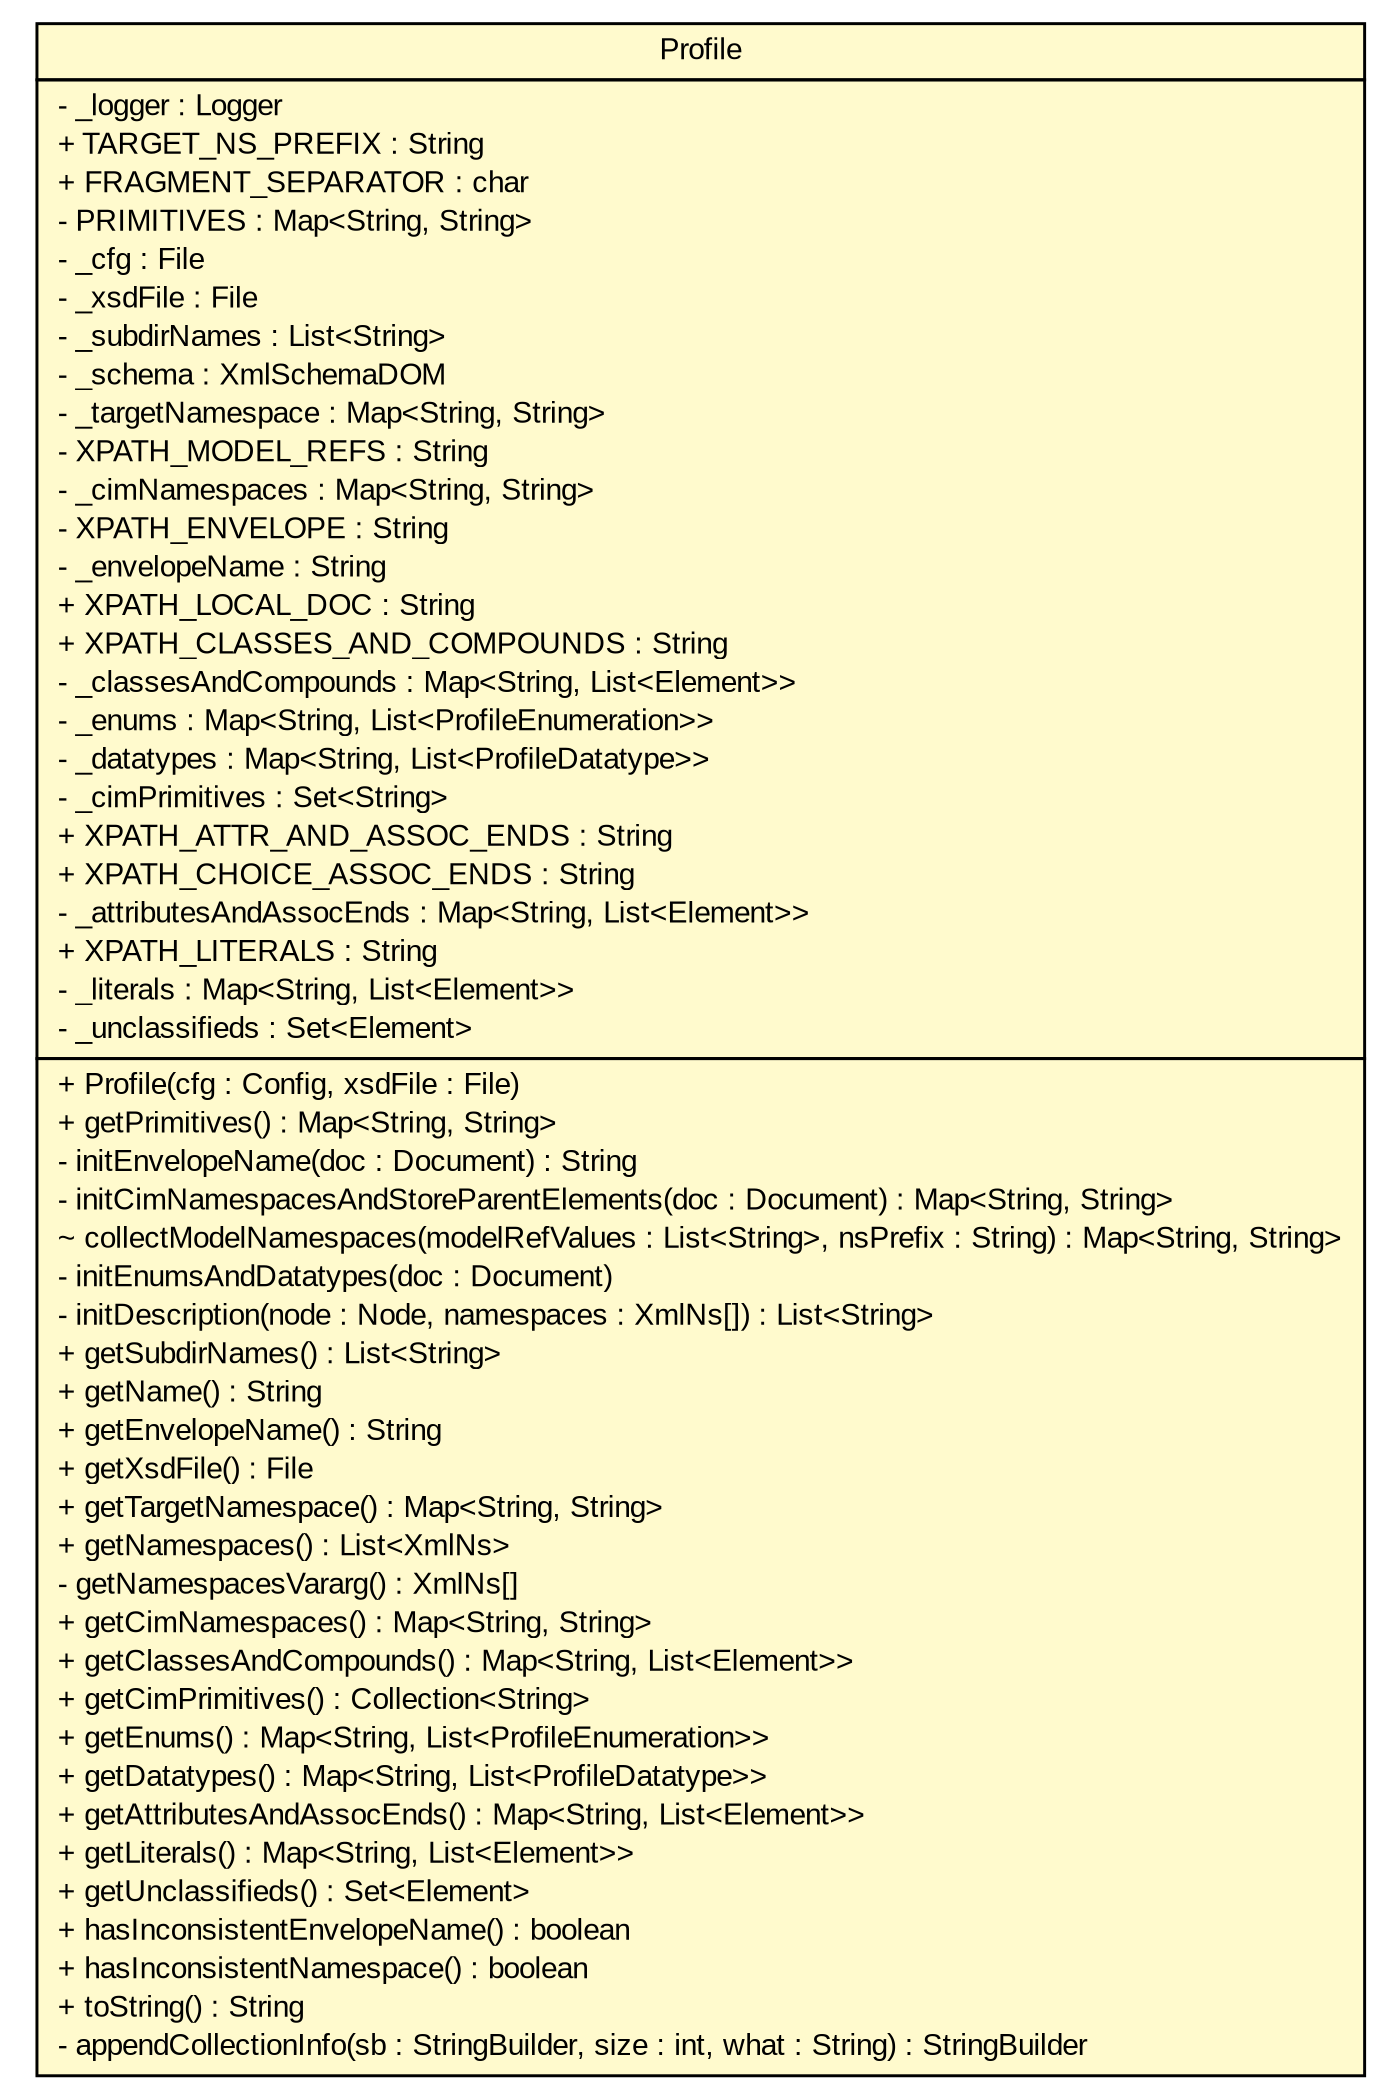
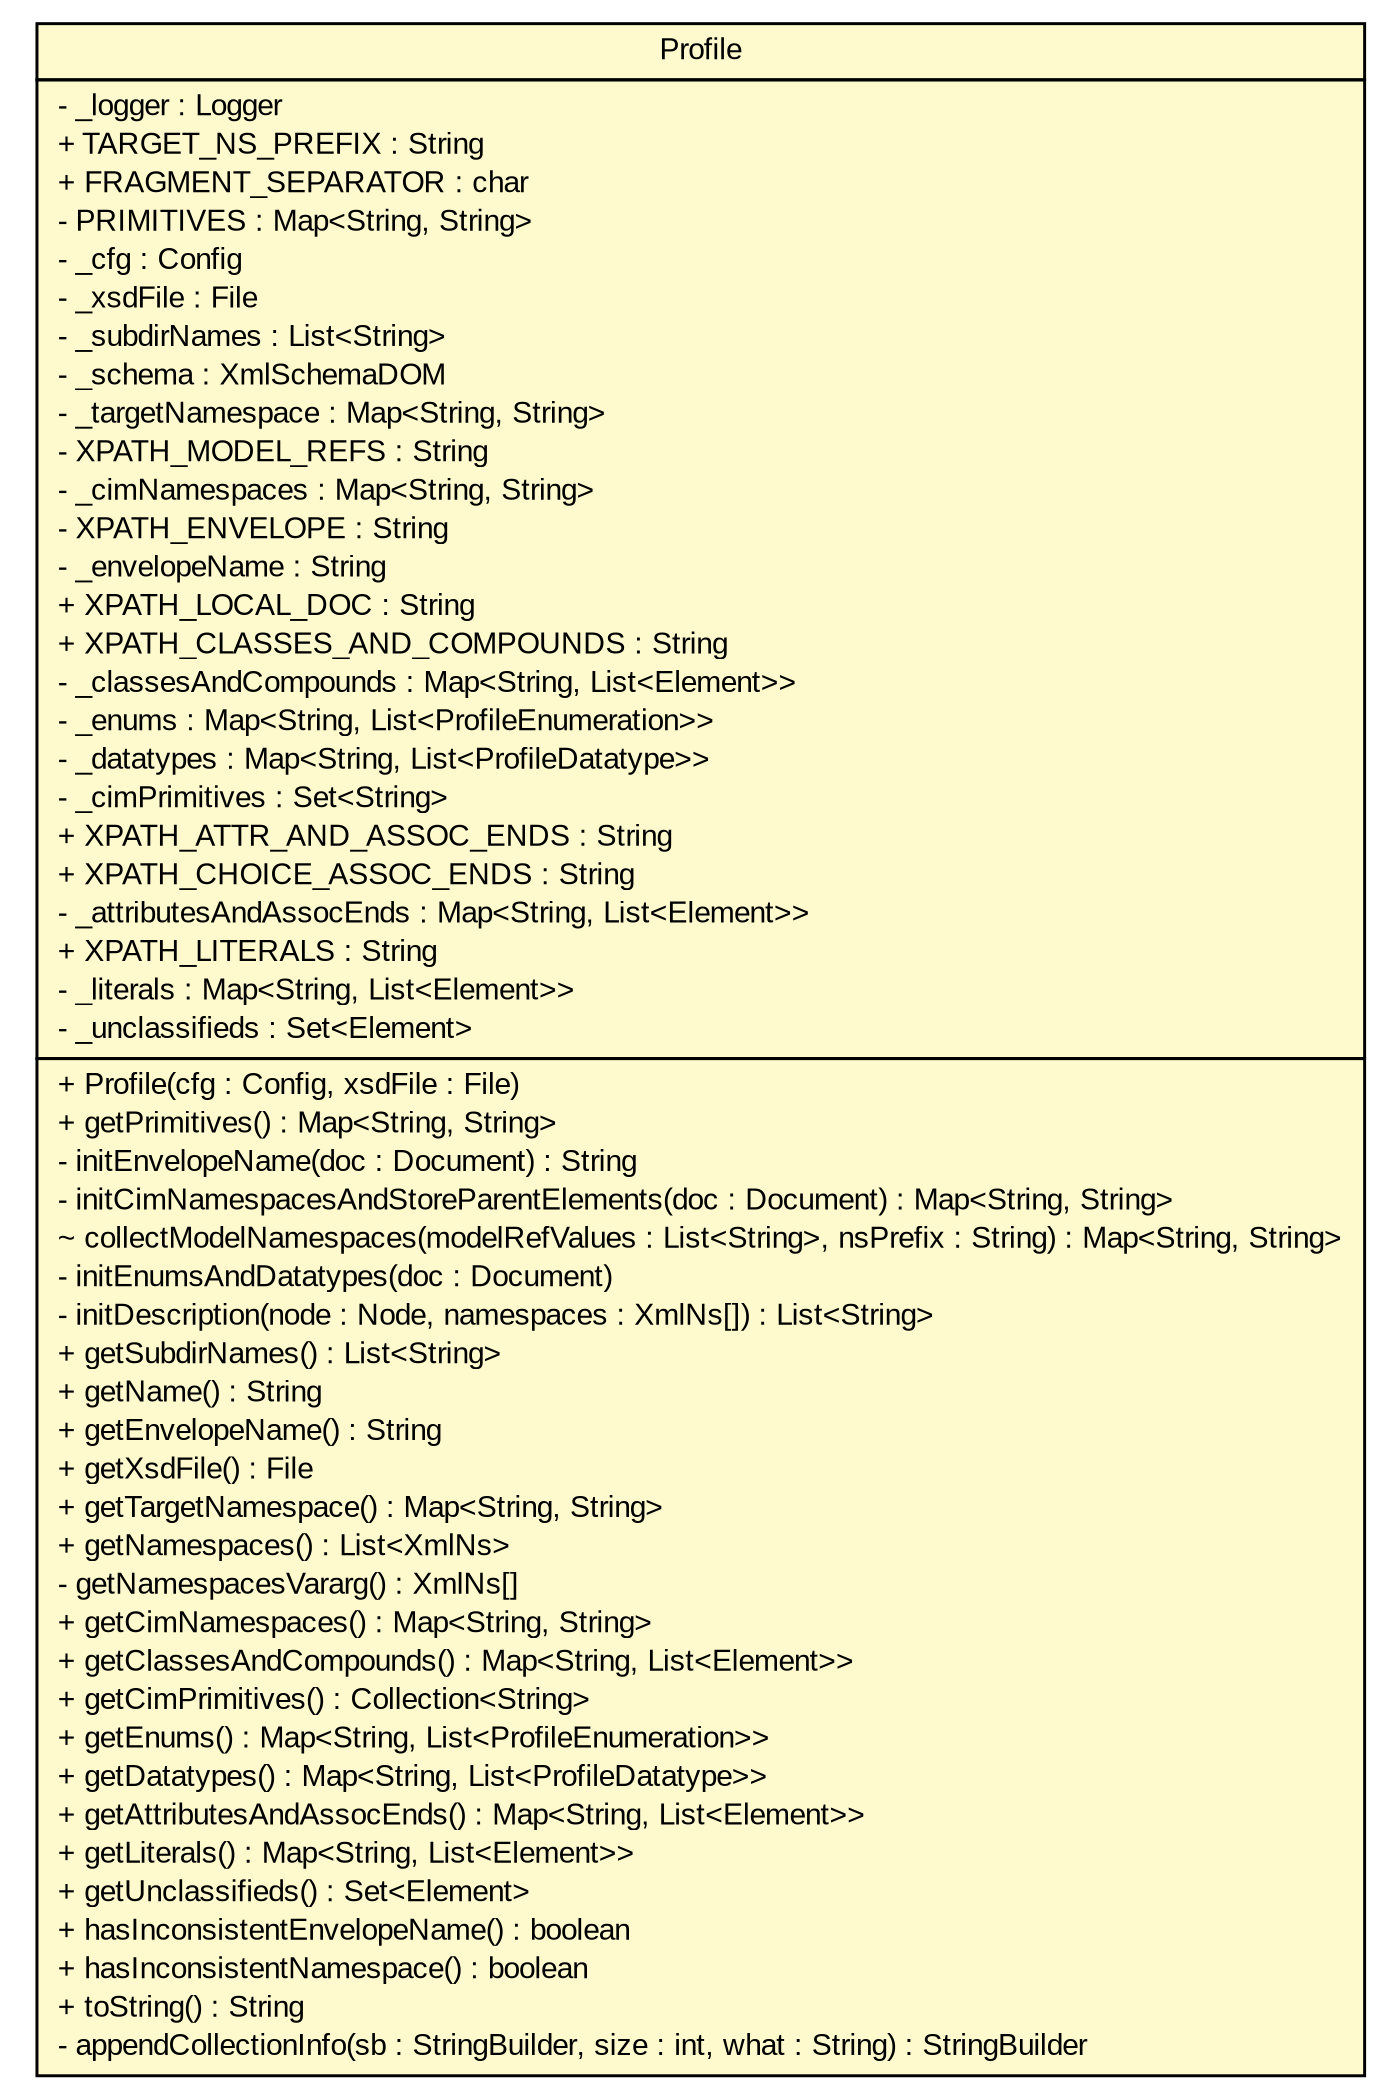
(132, 260) -> (151, 260)
